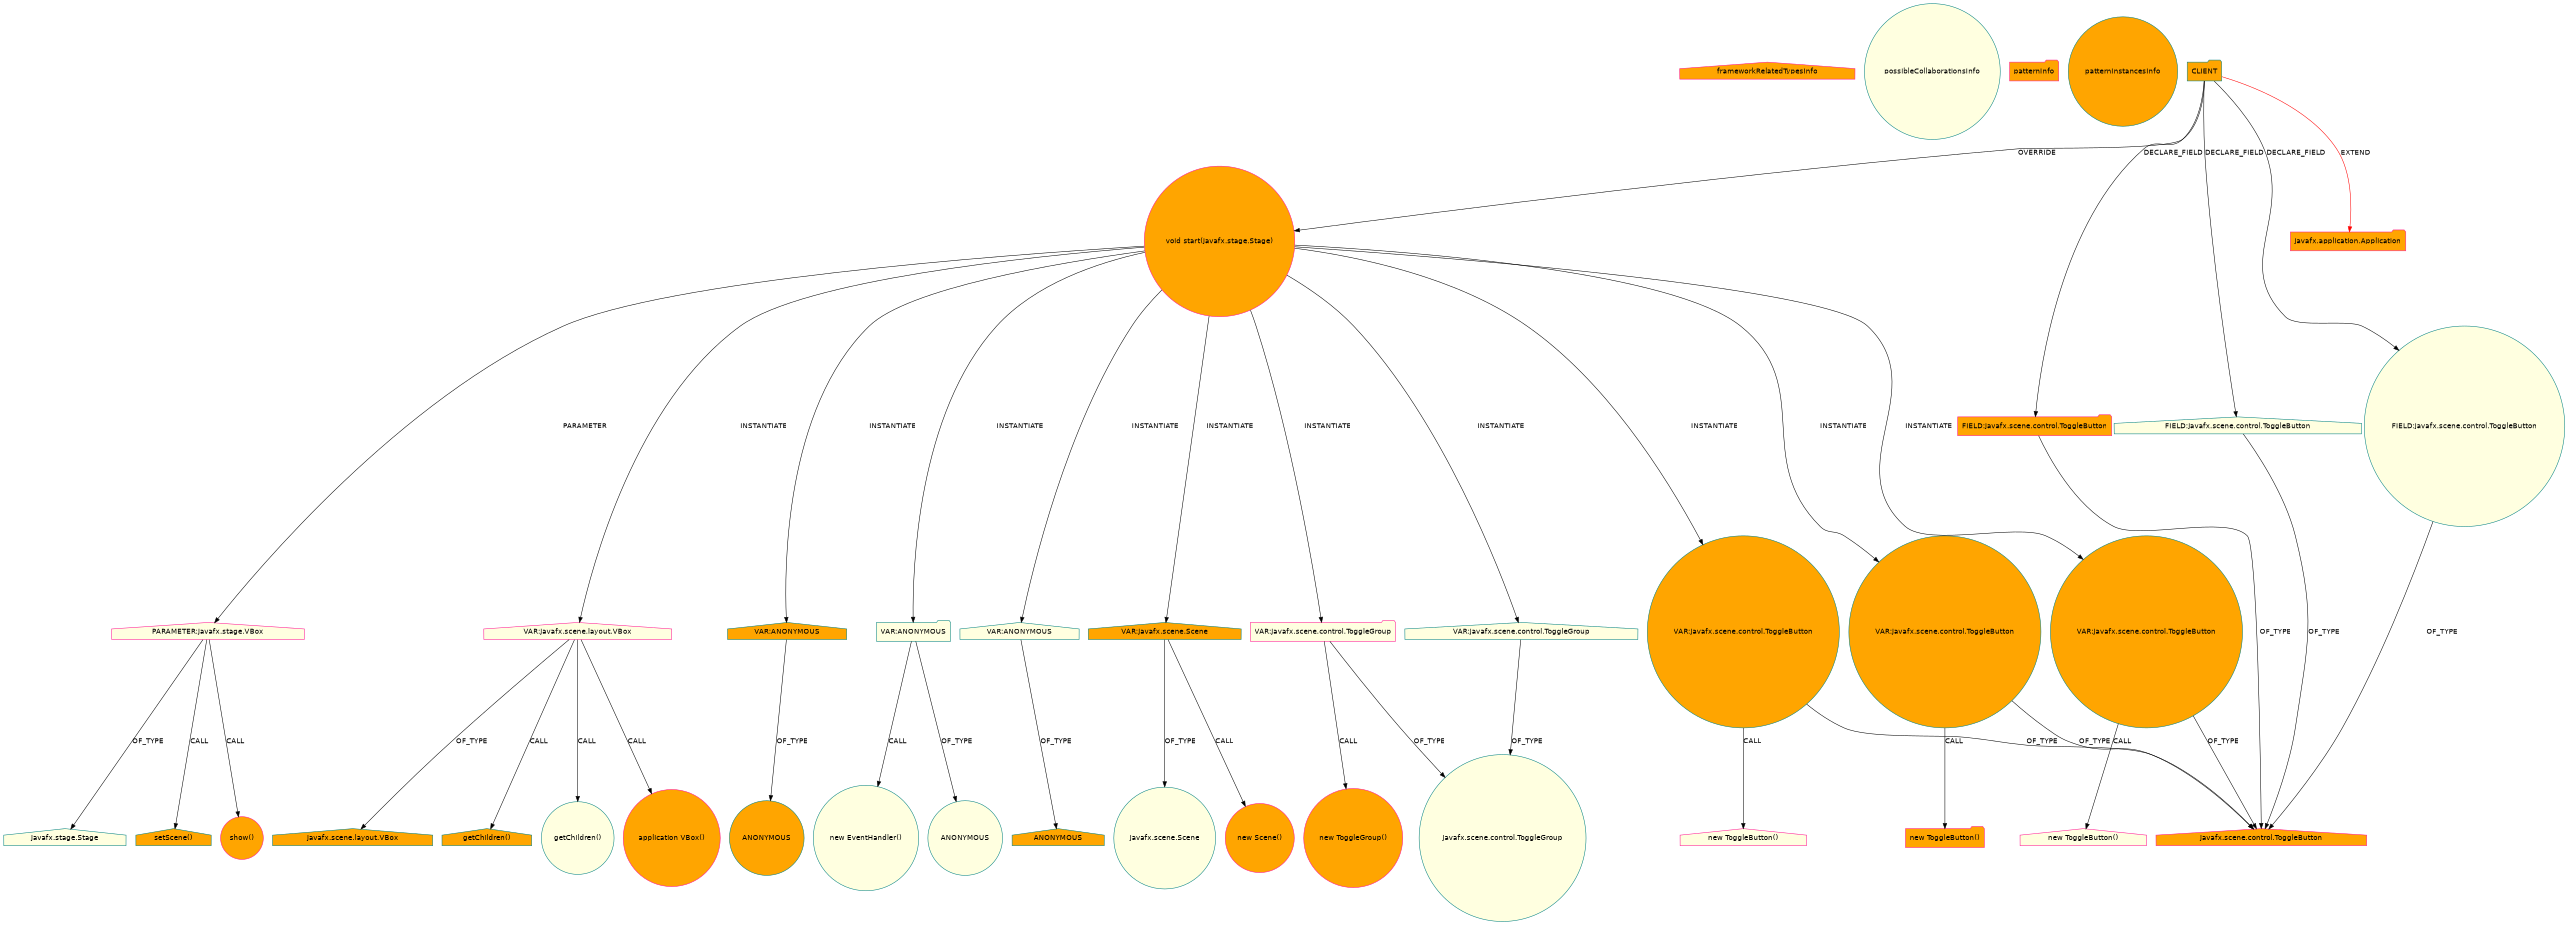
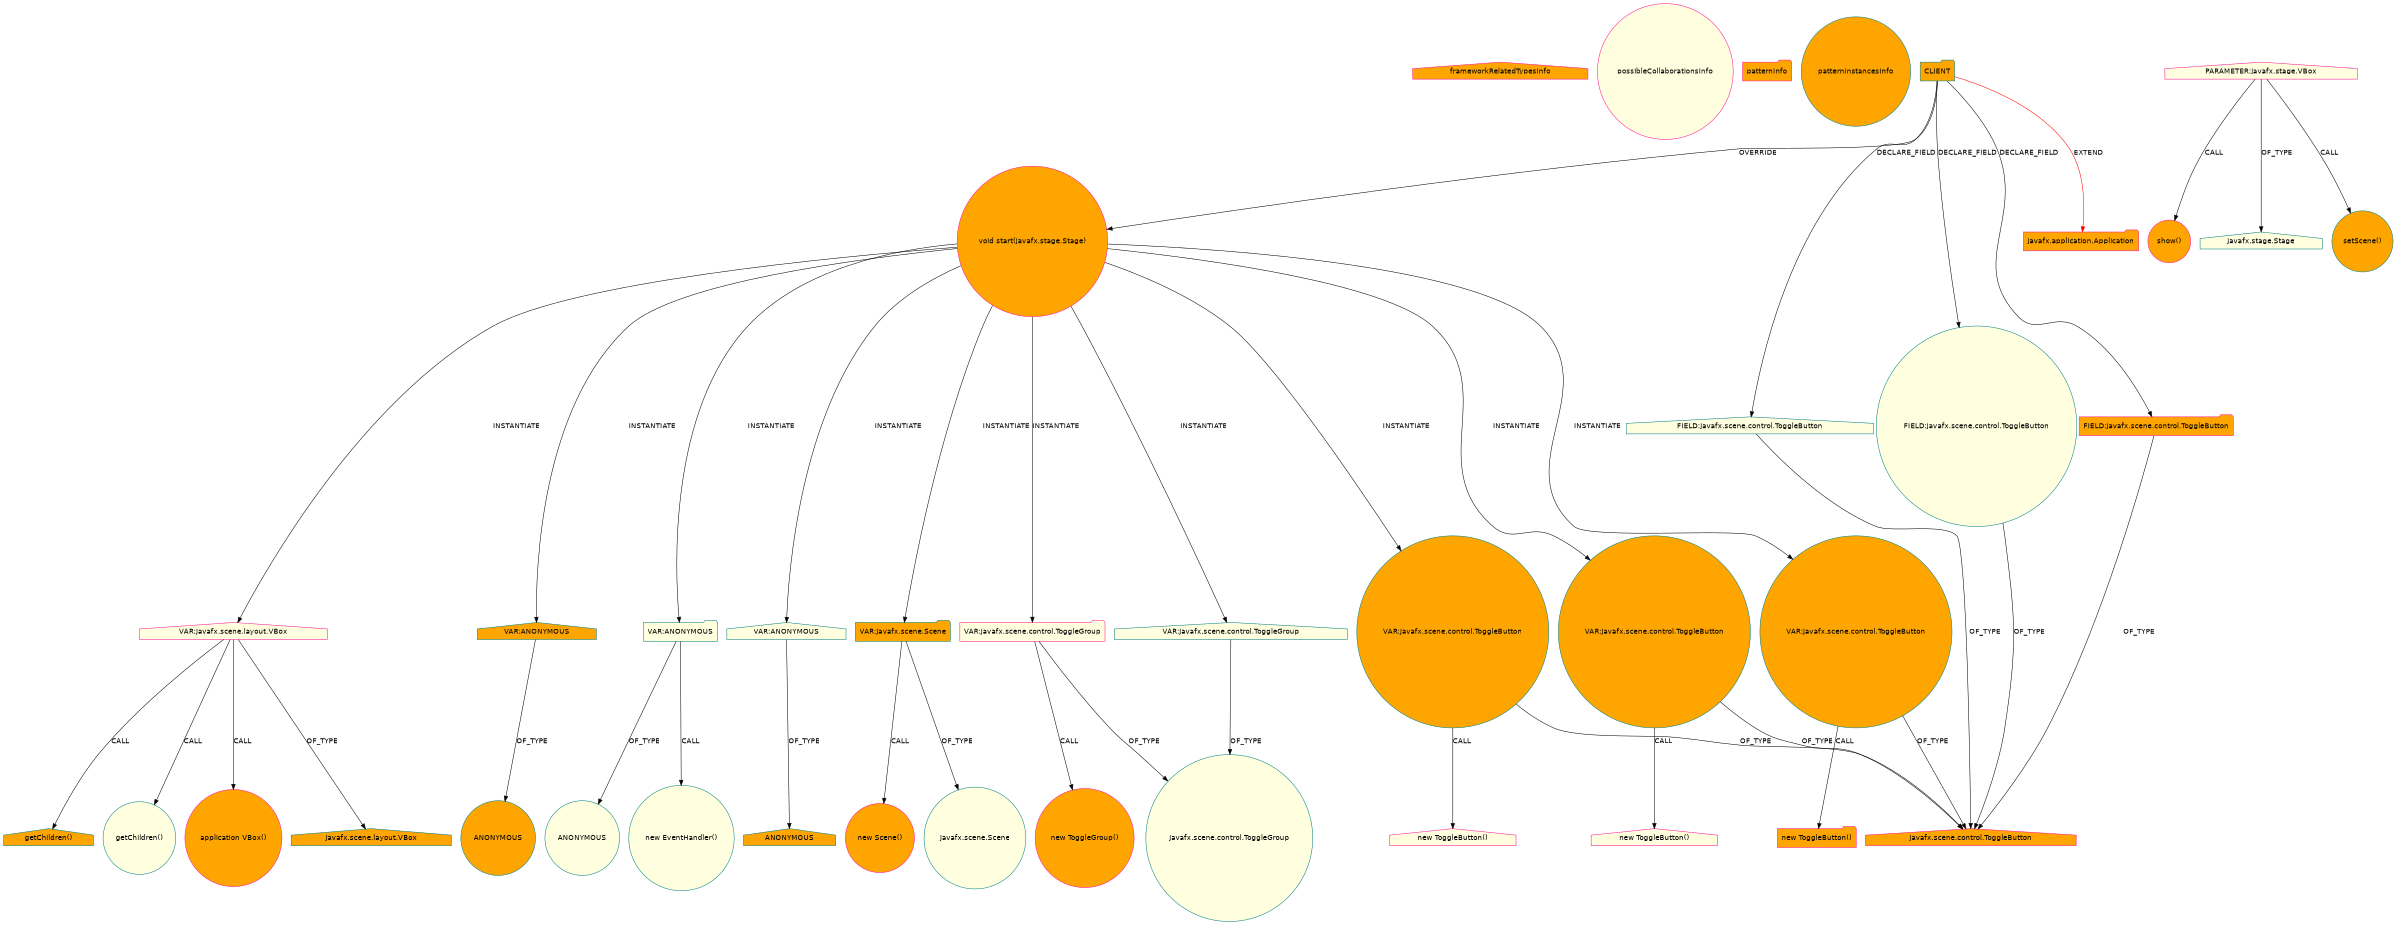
(1932, 72) -> (1665, 72)
(626, 307) -> none
(1165, 632) -> (903, 632)
(174, 838) -> (2363, 241)
